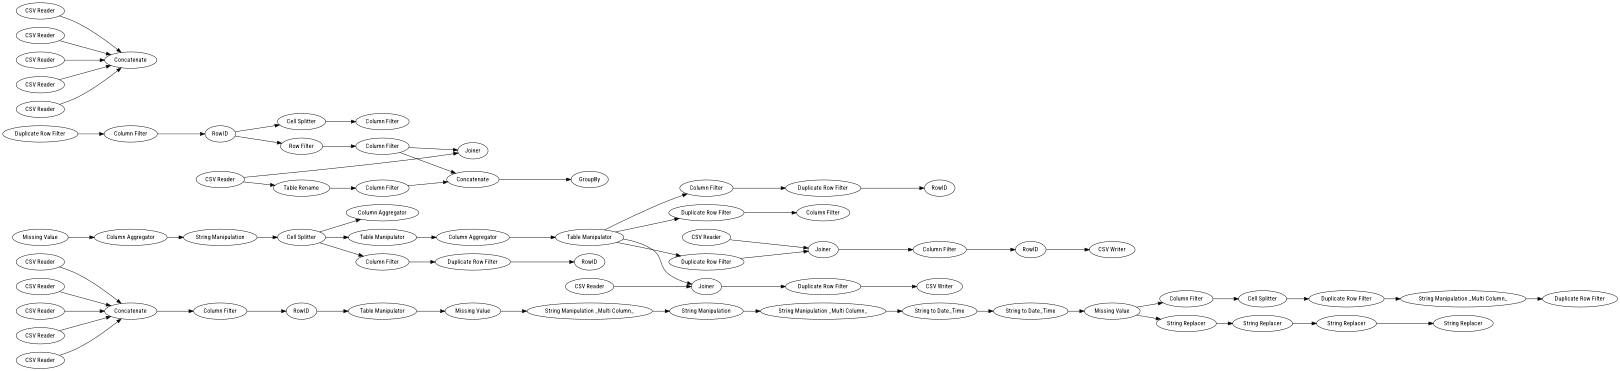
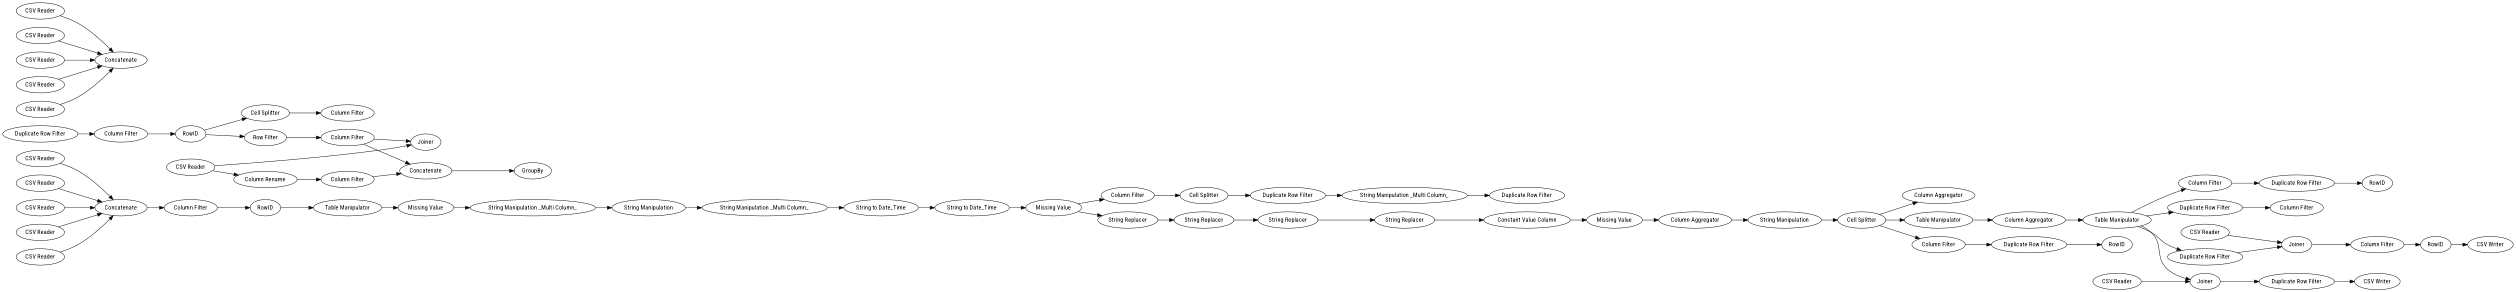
(302, 188) -> (265, 179)
none -> (1527, 220)
